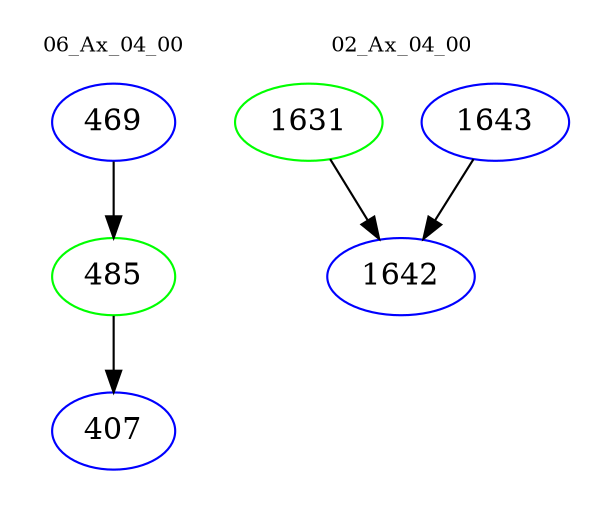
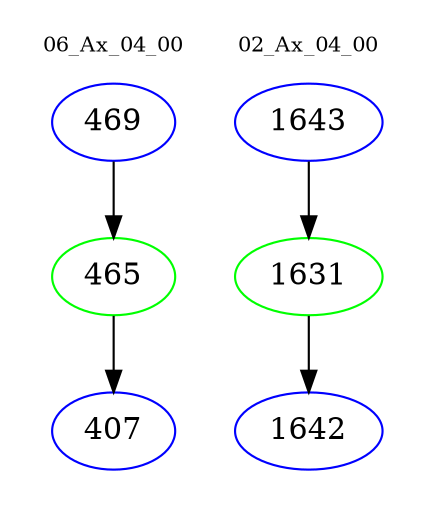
(454, 190) -> (309, 189)
(114, 277) -> (114, 277)
